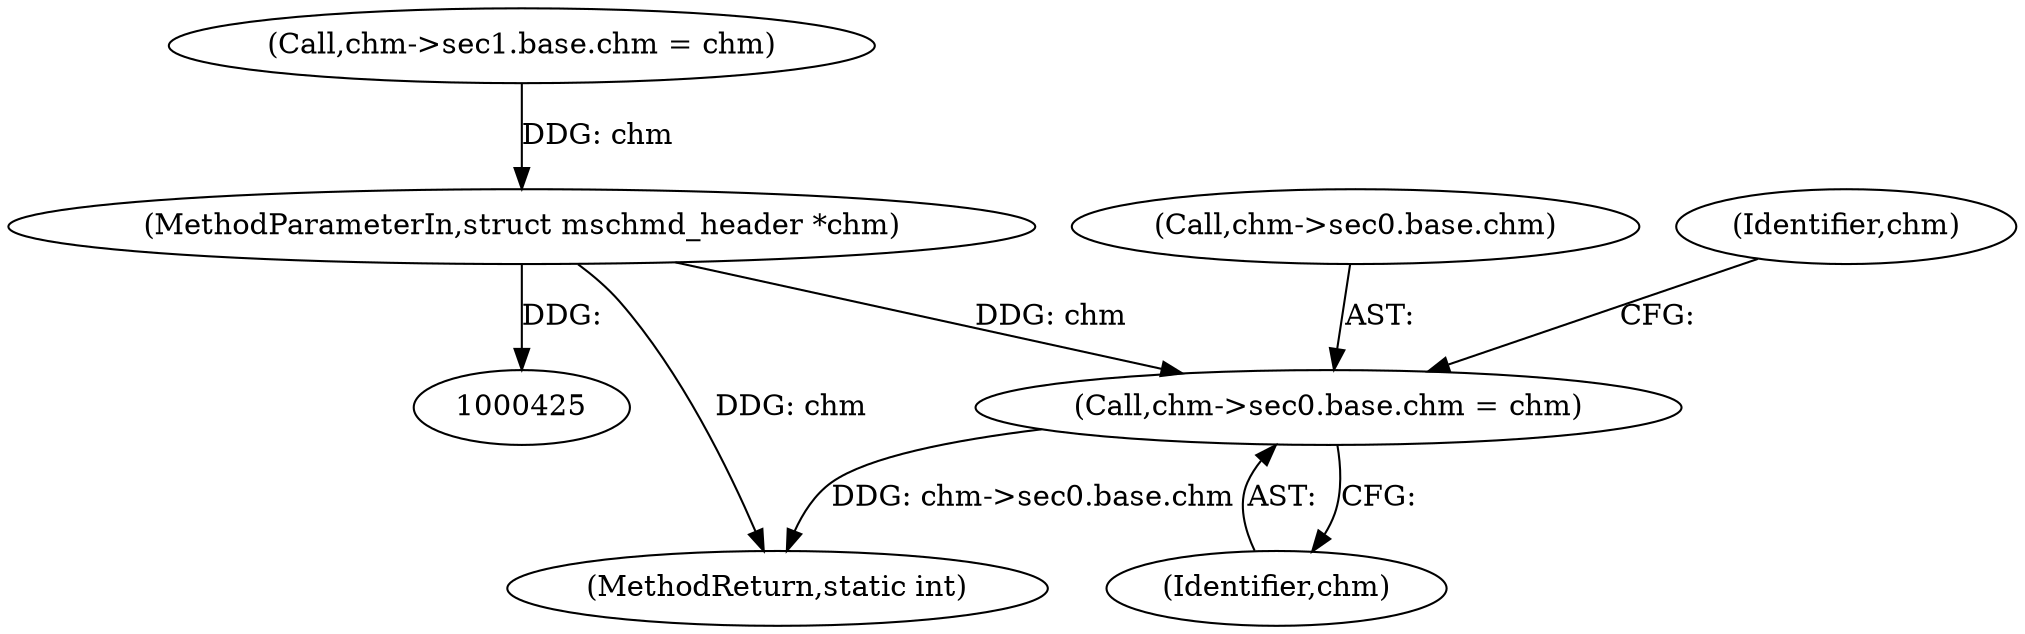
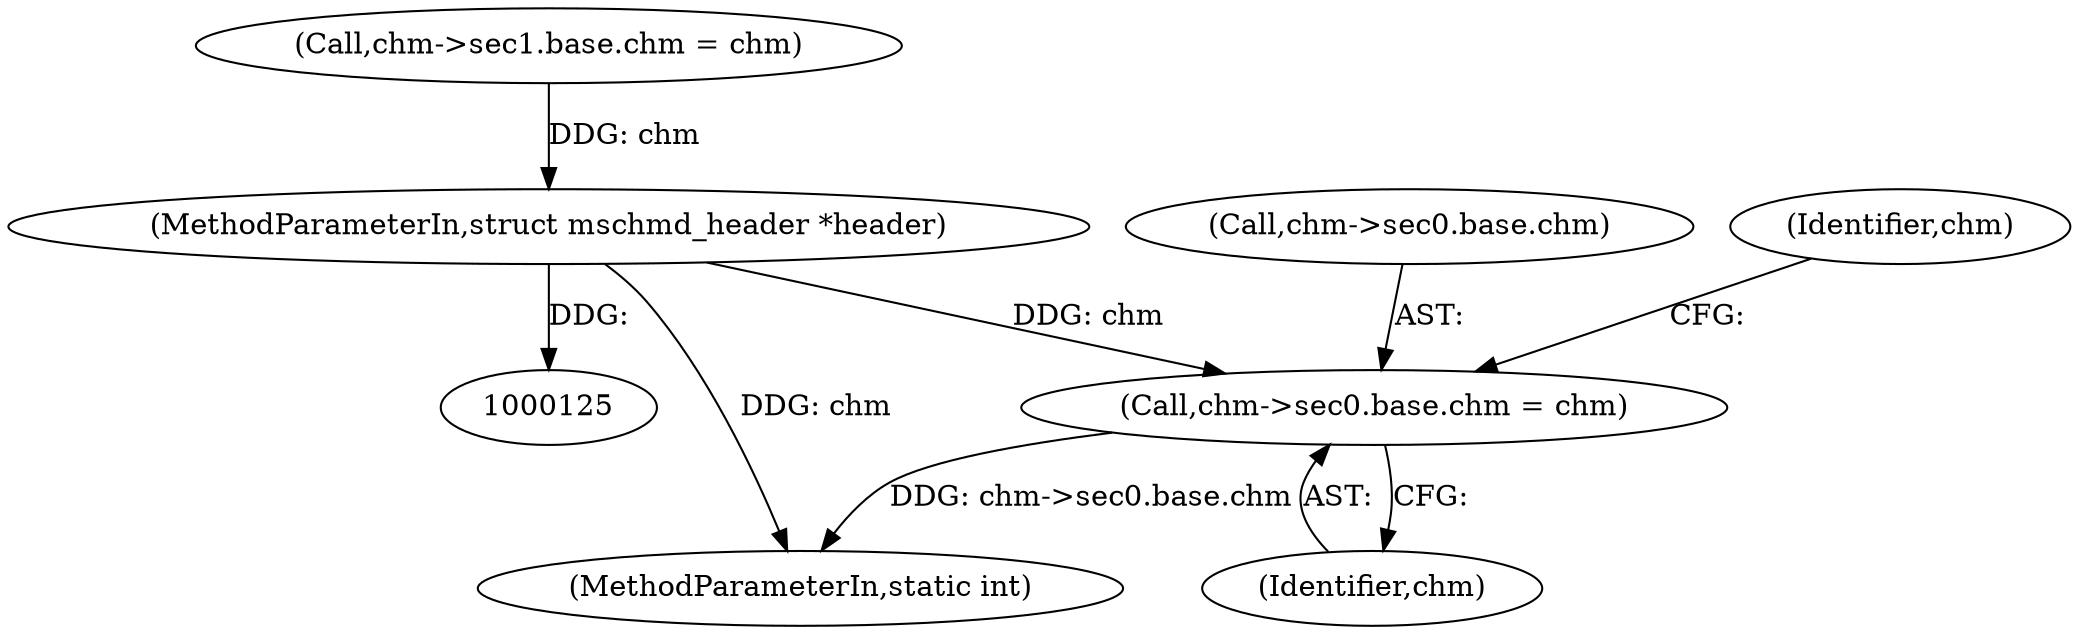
(522, 227) -> (549, 227)
(522, 408) -> (549, 408)
(778, 588) -> (800, 588)
